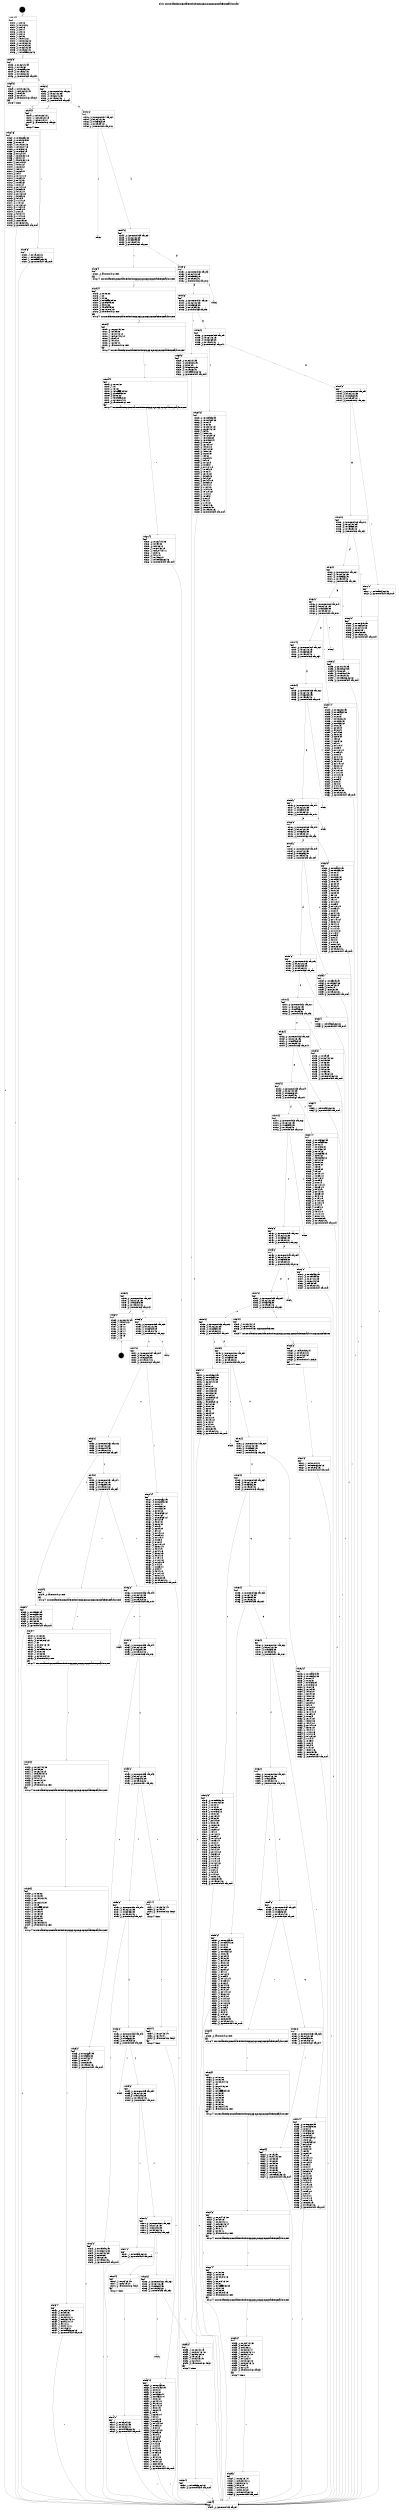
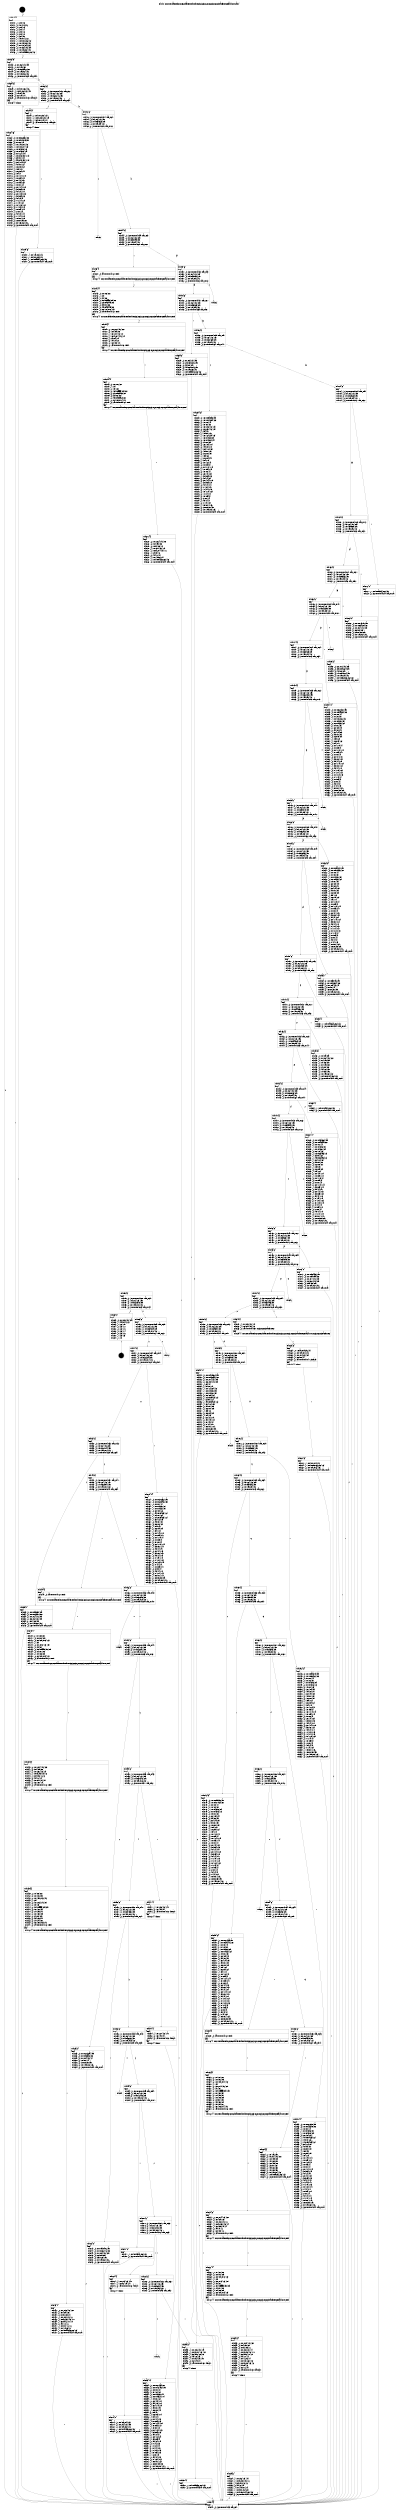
(32, 107) -> (22, 118)
